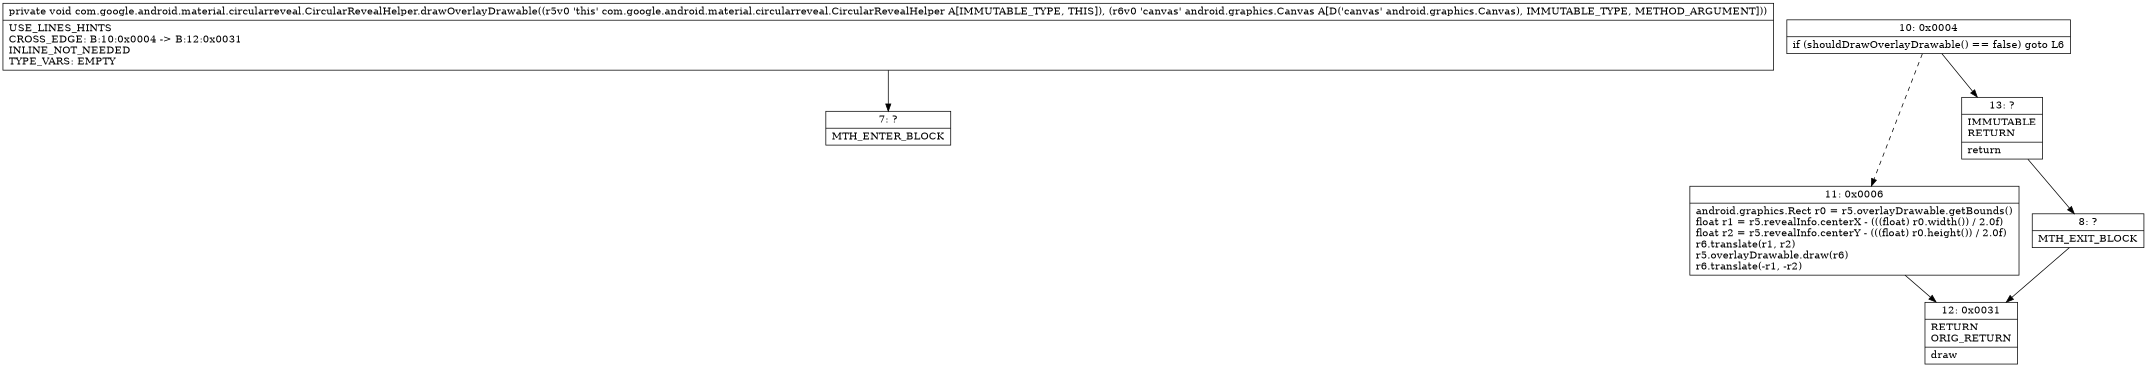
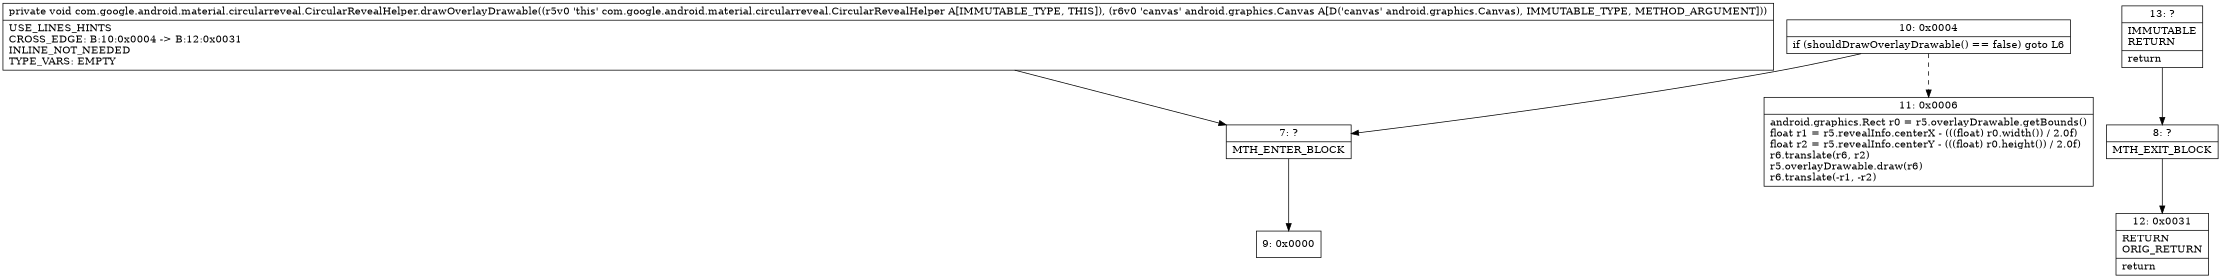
(1957, 72) -> (1611, 98)
none -> (1289, 244)
(1746, 244) -> (1820, 155)
(1918, 286) -> none
(1944, 355) -> (2139, 266)
